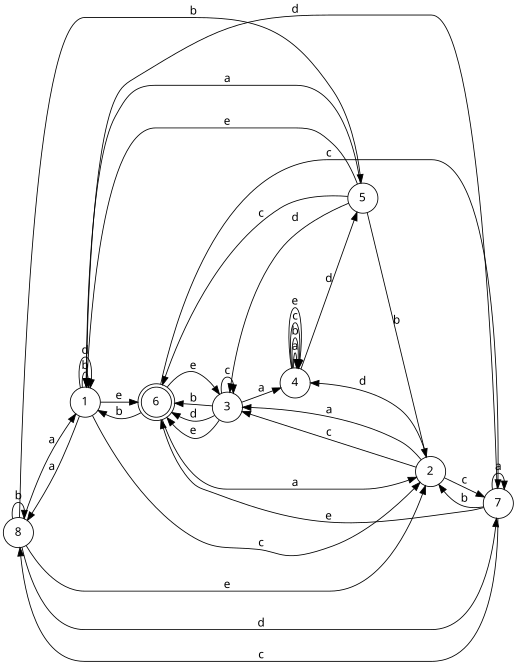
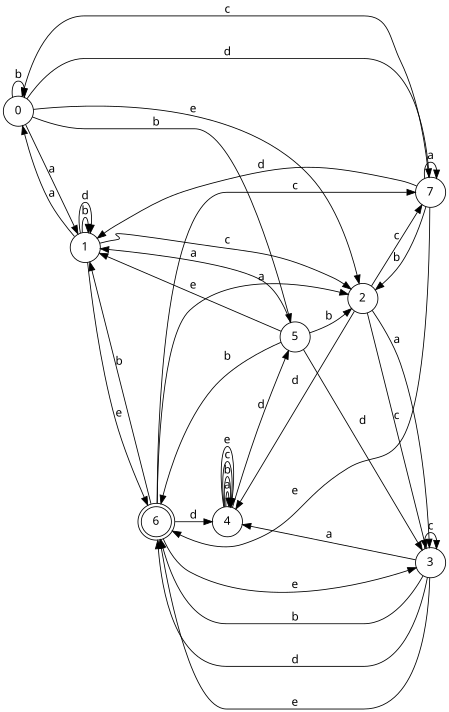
(261, 214) -> (227, 357)
none -> (189, 522)
(18, 533) -> (18, 111)
